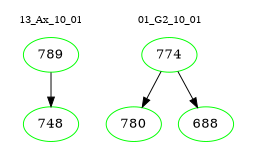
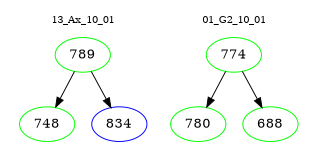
none -> (119, 124)
